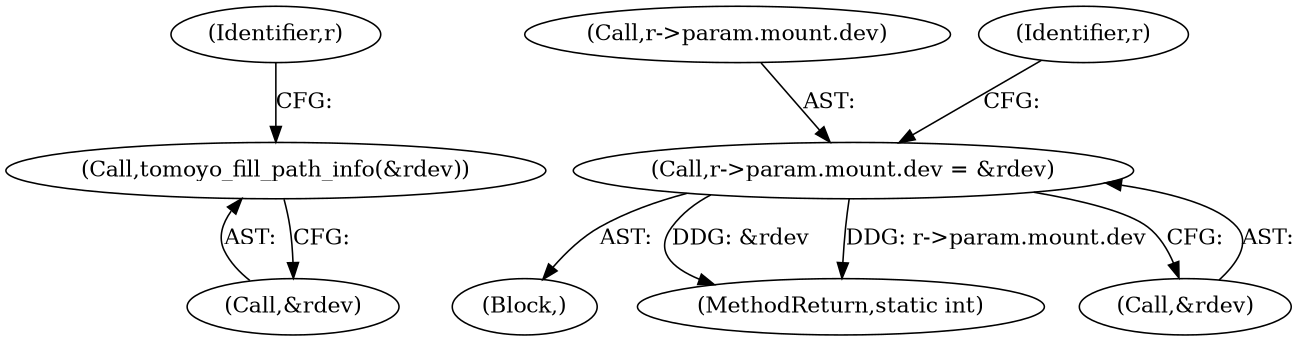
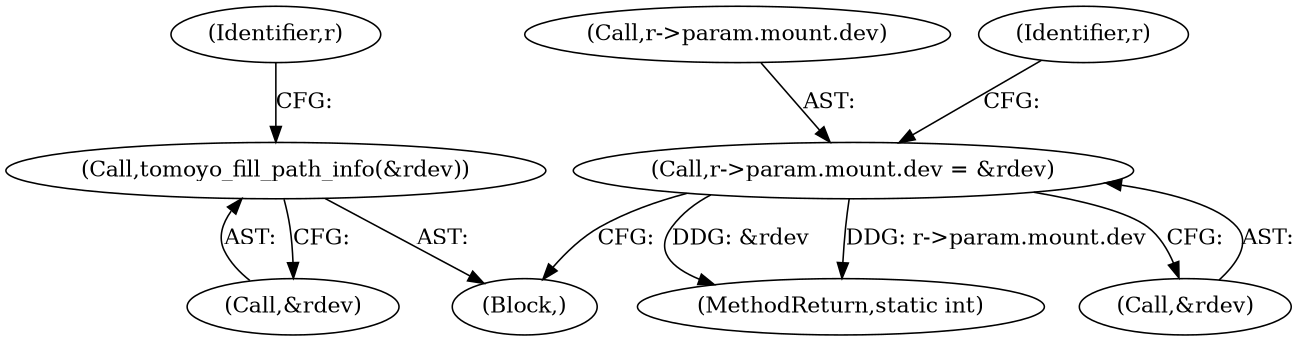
none -> (397, 237)
(630, 239) -> (630, 239)
